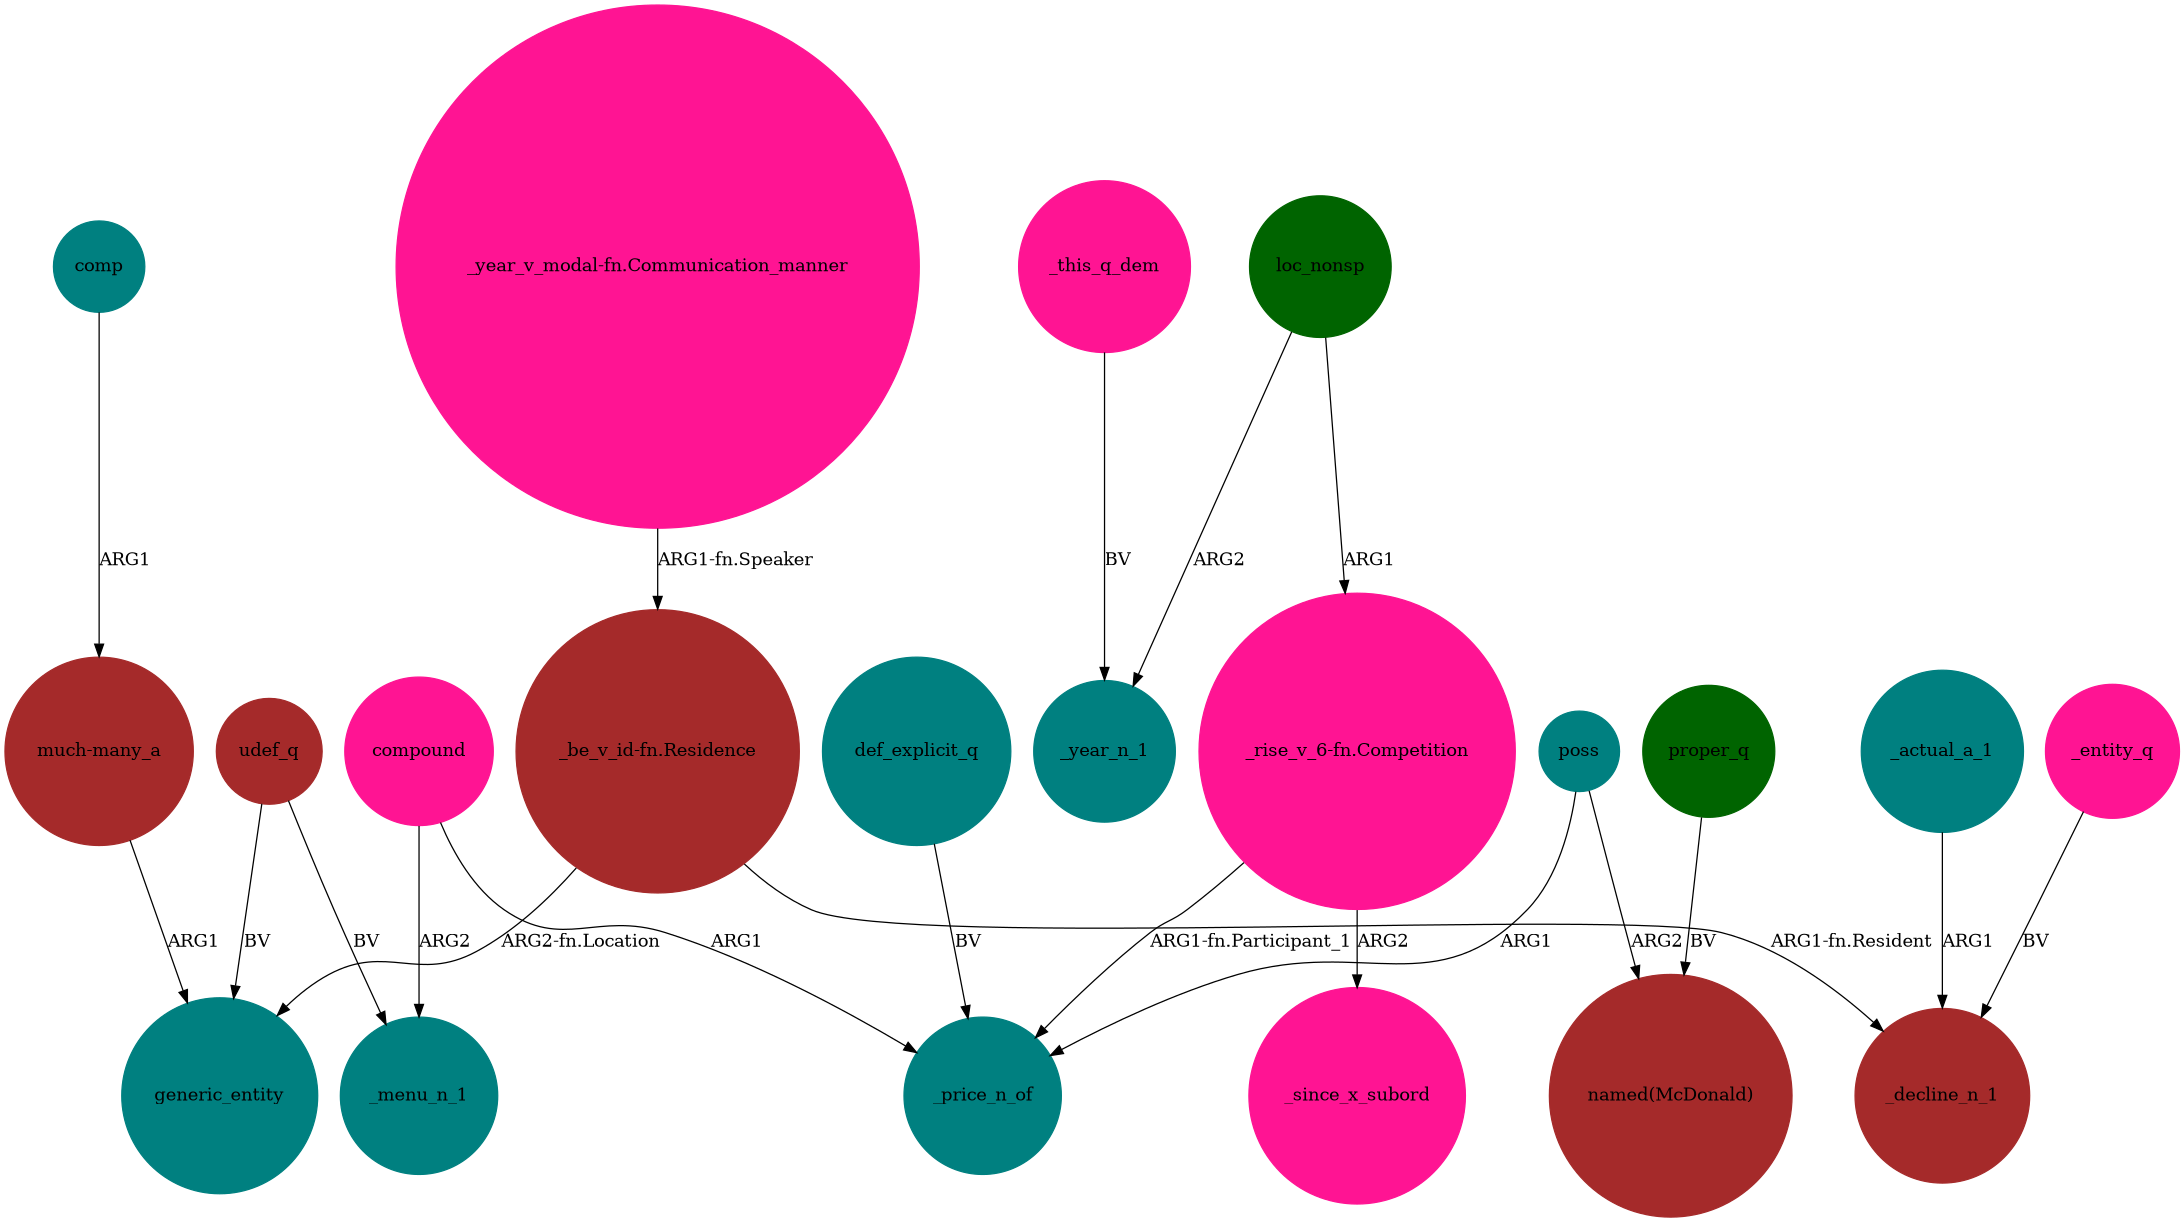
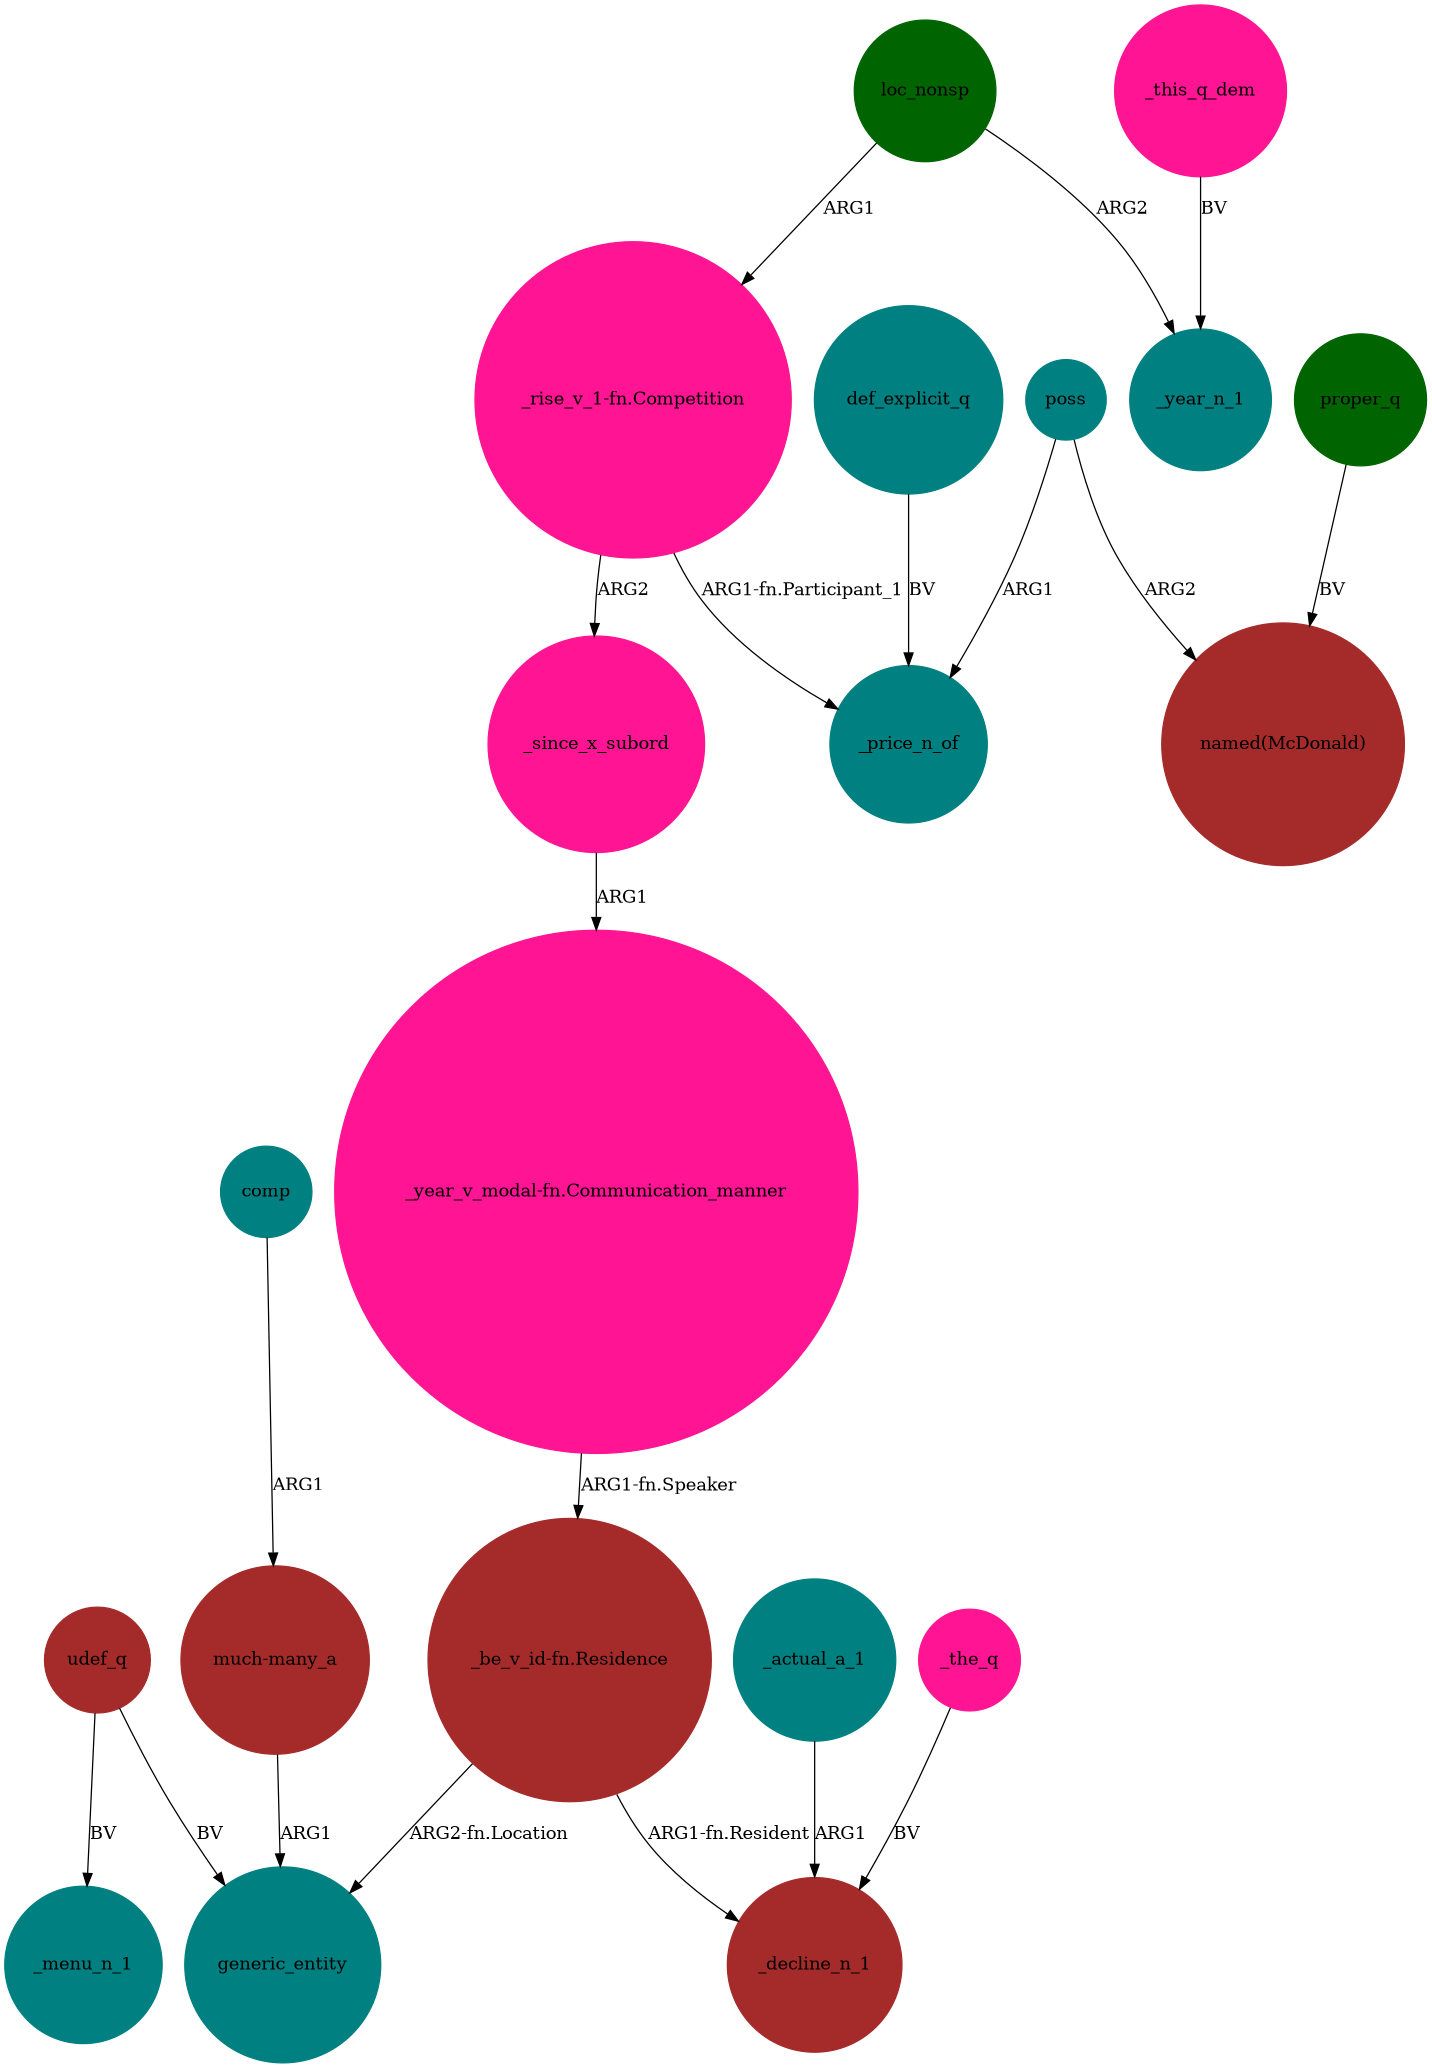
(419, 751) -> none
(1357, 751) -> (633, 400)
(2112, 751) -> (970, 1660)
none -> (596, 885)
